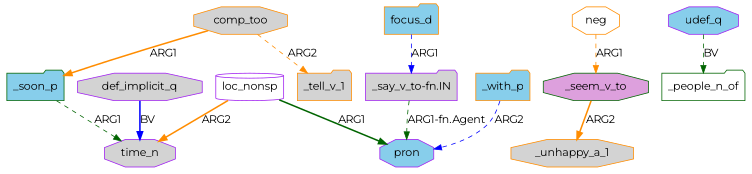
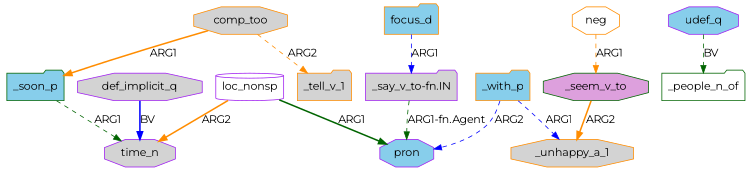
none -> (536, 117)
